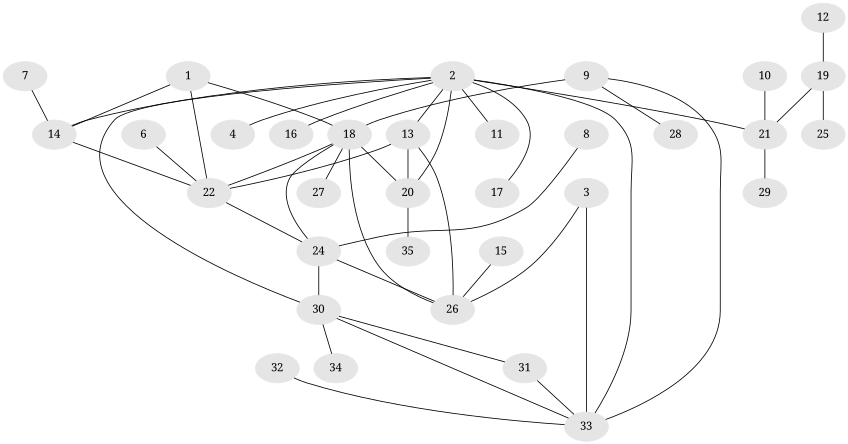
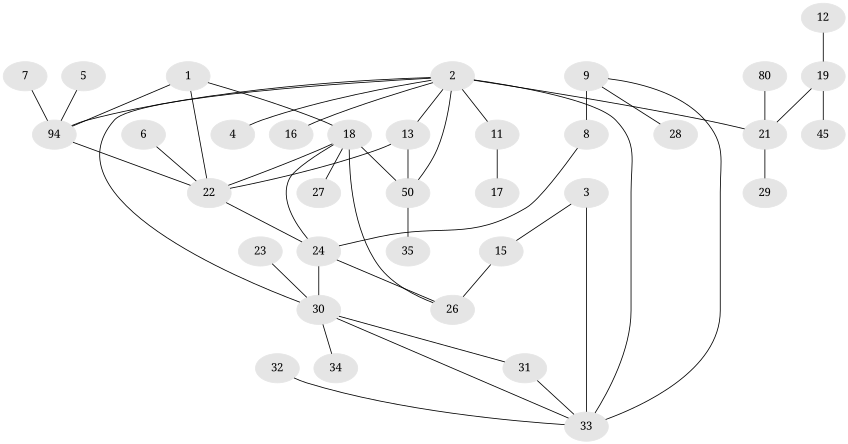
none -> (84, 76)
(765, 76) -> (765, 76)
(459, 98) -> (586, 110)
(526, 120) -> (497, 164)
(54, 135) -> (54, 135)
(823, 135) -> (823, 135)
(408, 193) -> (408, 193)
(447, 218) -> none
none -> (260, 251)
(533, 264) -> (544, 222)
